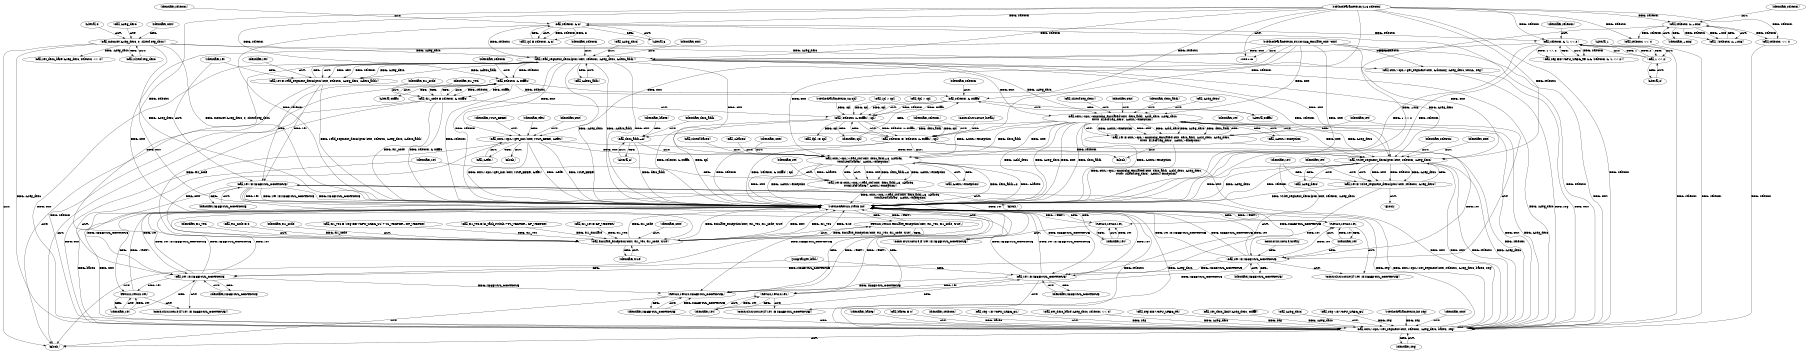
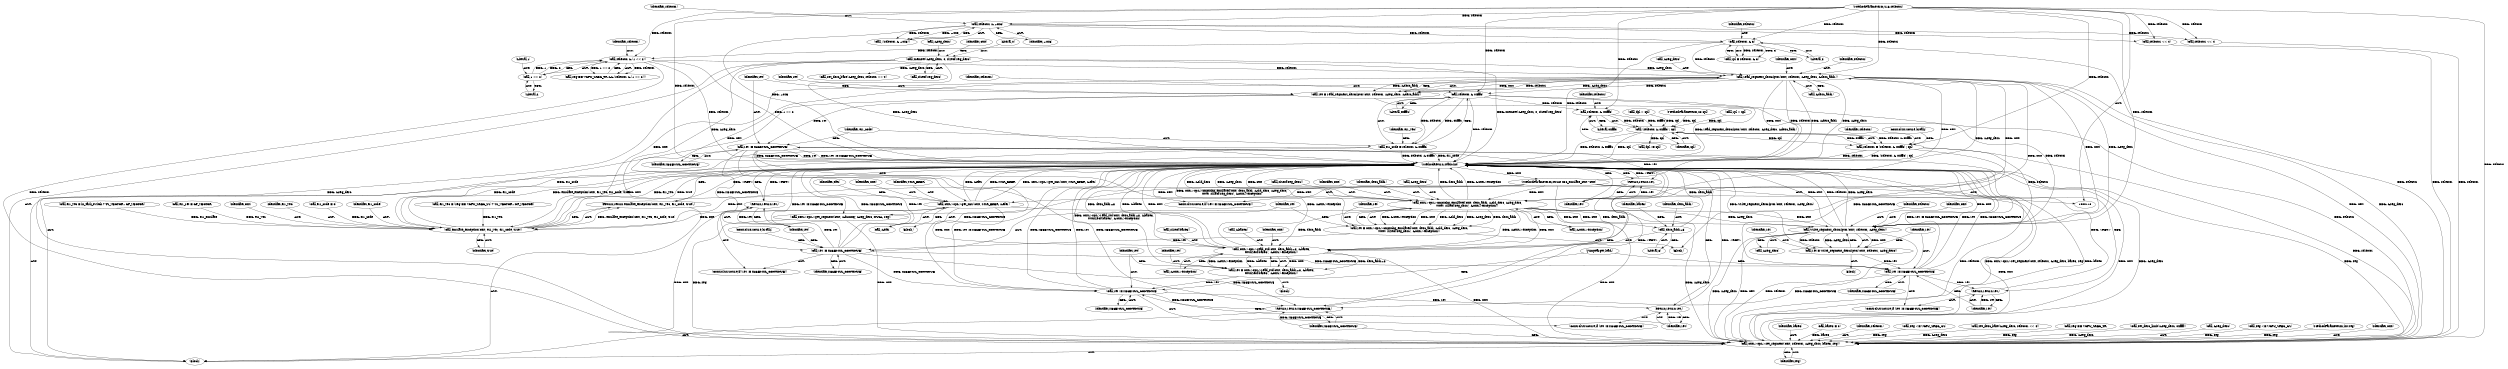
none -> (1365, 33)
(650, 109) -> (1680, 137)
(856, 129) -> (1855, 138)
(1163, 180) -> (1496, 173)
